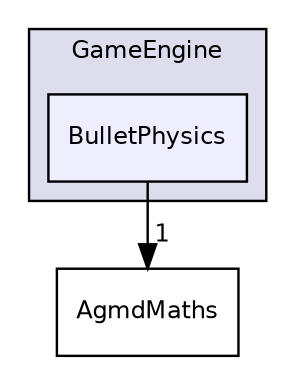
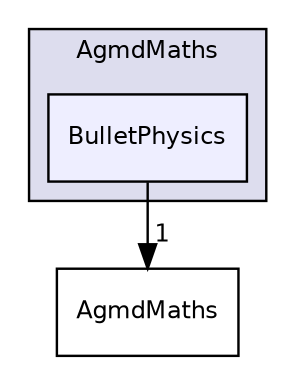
(148, 52) -> (148, 52)
